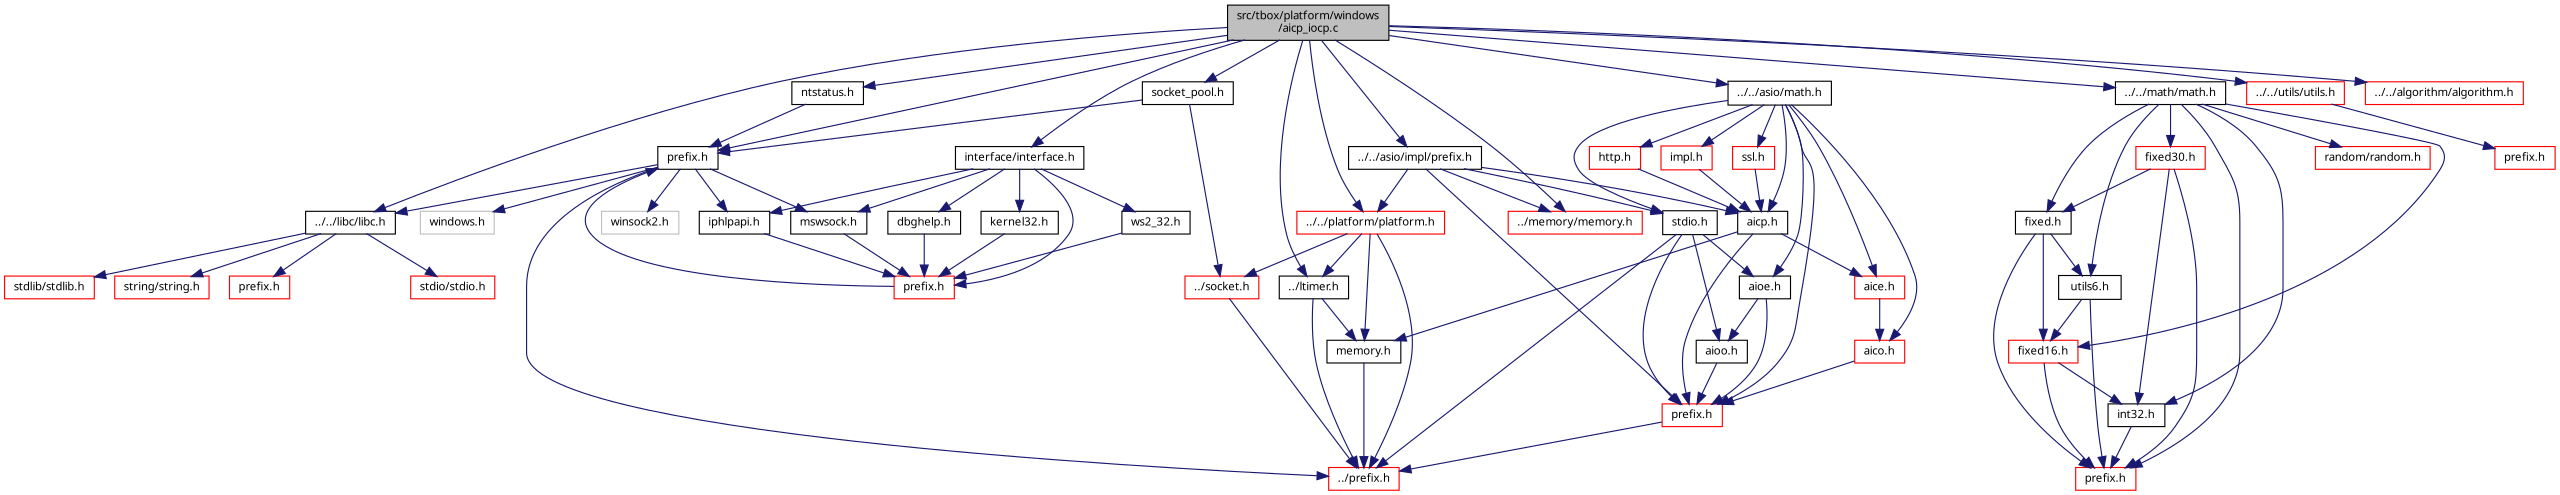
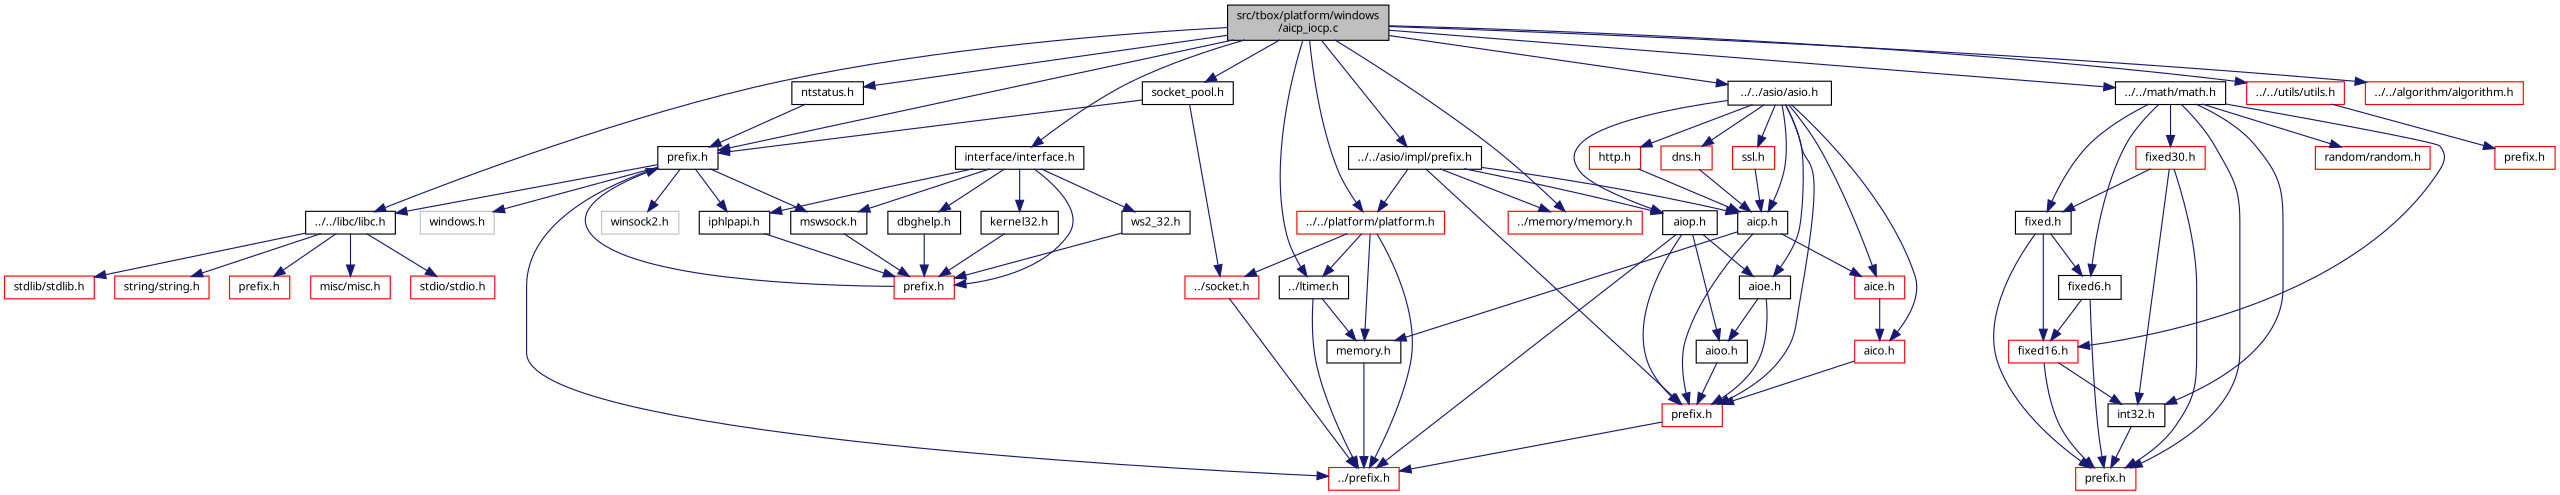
(1780, 93) -> (1780, 93)
(1687, 158) -> (1687, 158)
(1690, 223) -> (1690, 223)
none -> (350, 287)
(2090, 287) -> (2090, 287)
